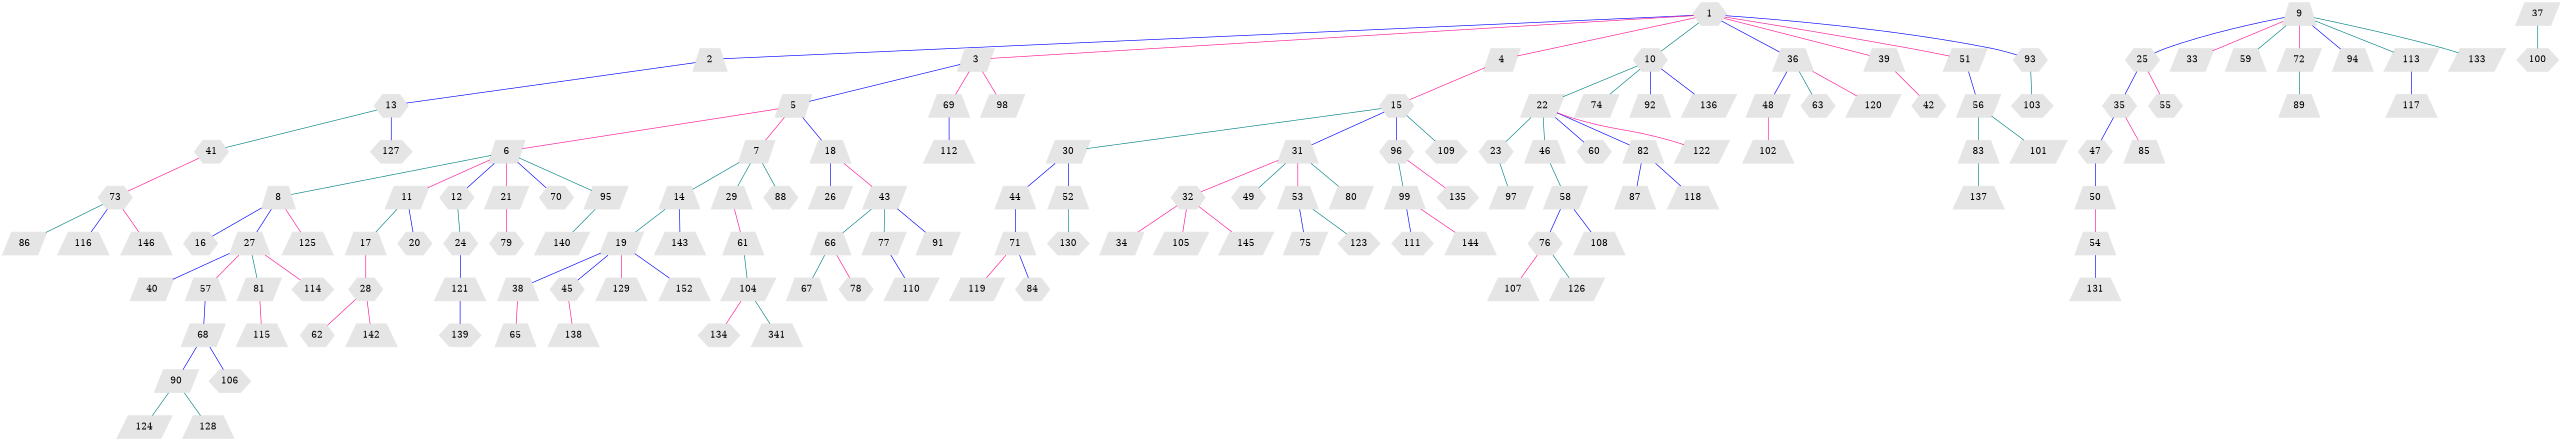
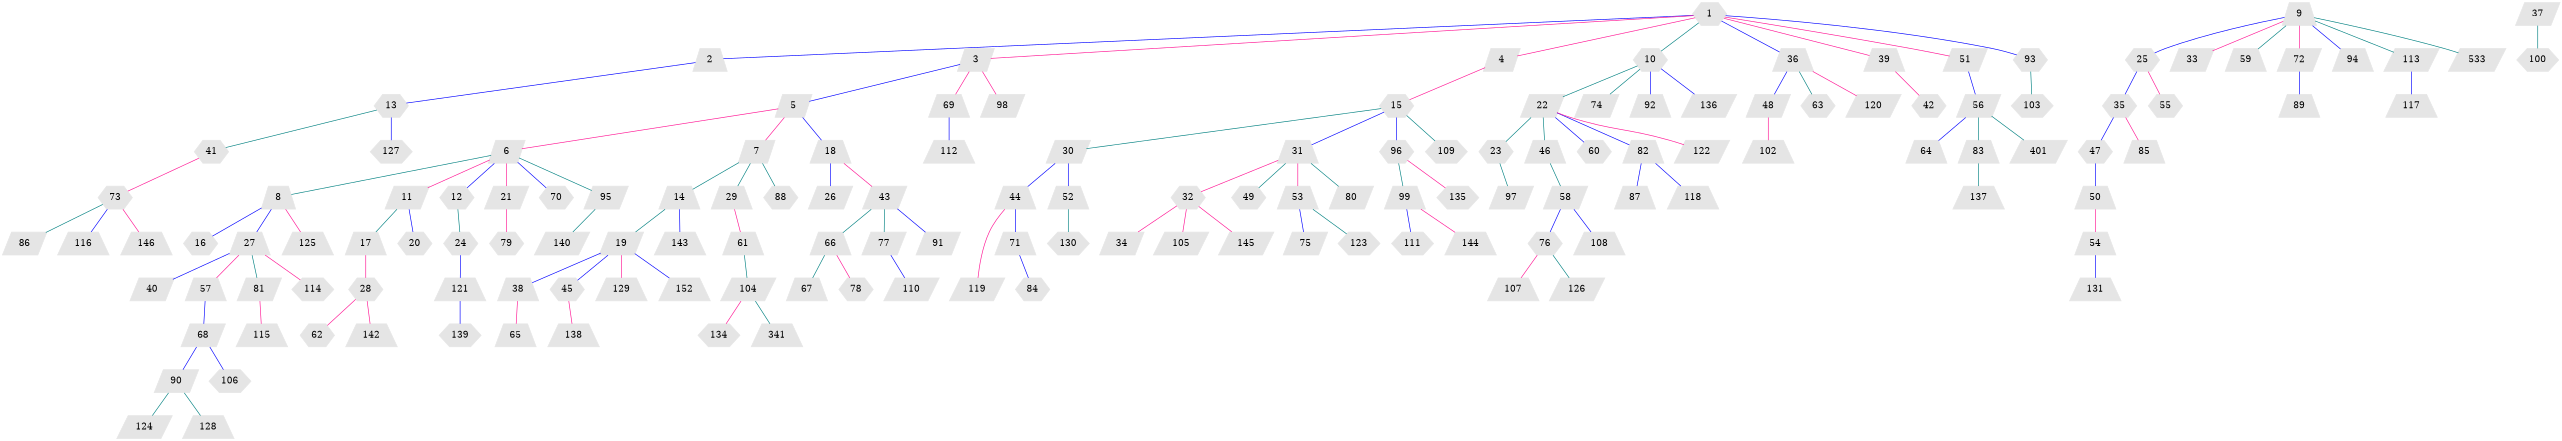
(2477, 60) -> (2477, 60)
(2299, 83) -> (2299, 83)
none -> (1926, 152)
(2039, 152) -> (2039, 152)
(996, 267) -> (986, 241)
